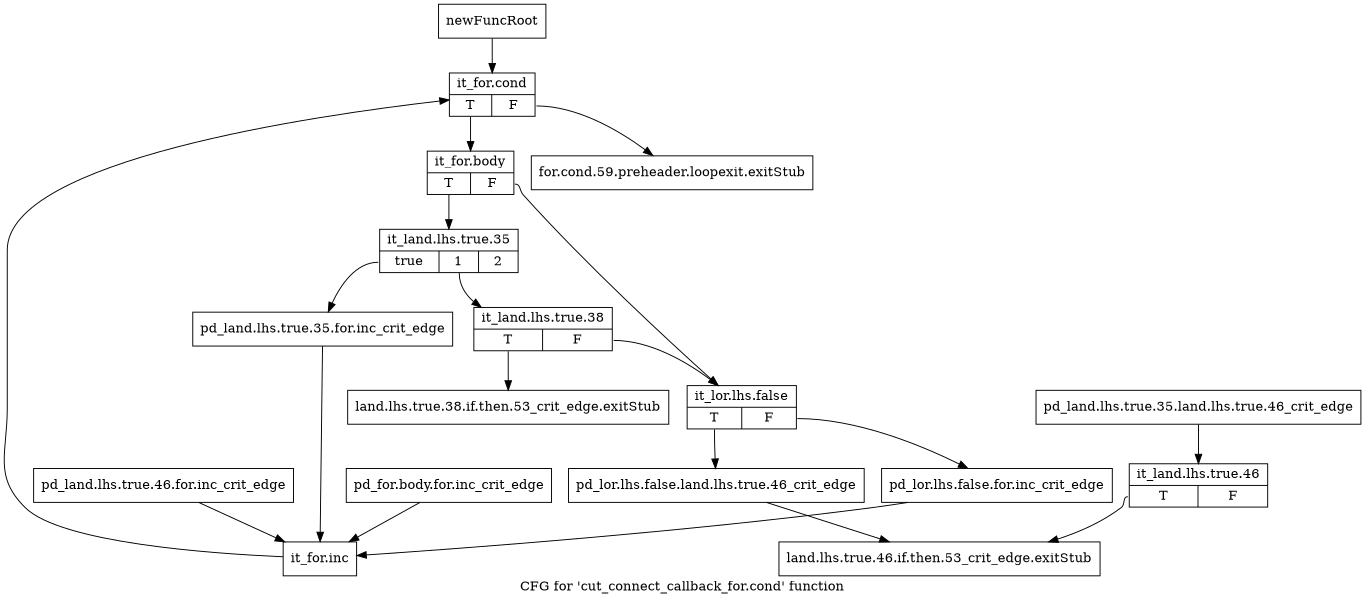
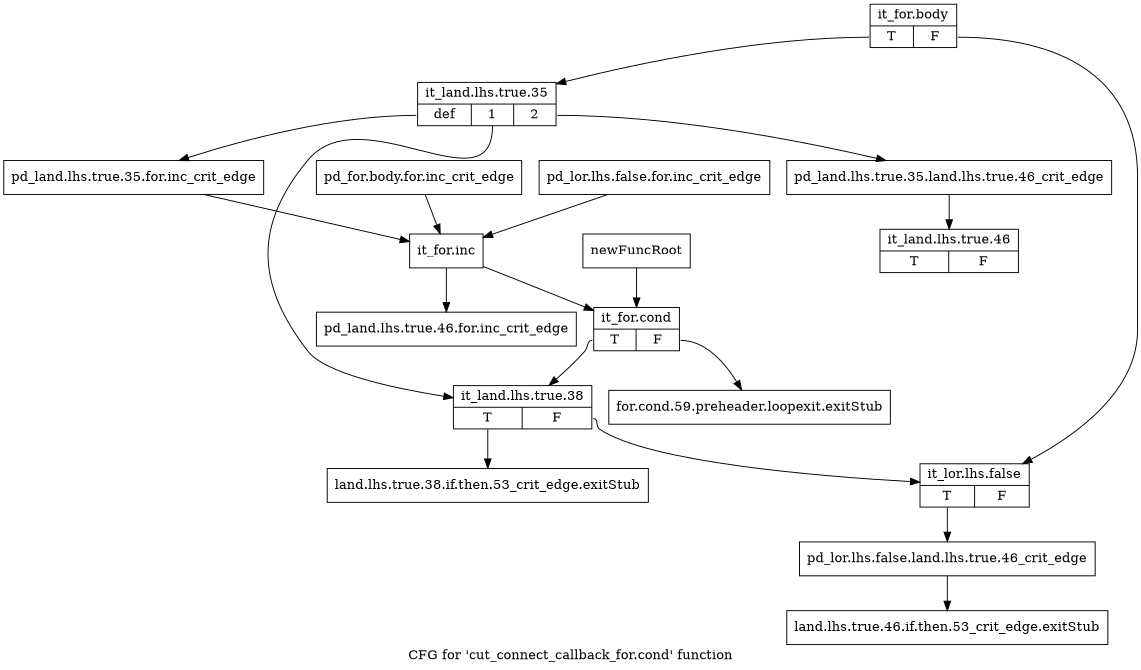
none -> (718, 128)
(471, 129) -> (576, 361)
(409, 261) -> (444, 114)
(881, 433) -> none
(237, 520) -> (446, 285)
(1097, 523) -> none
